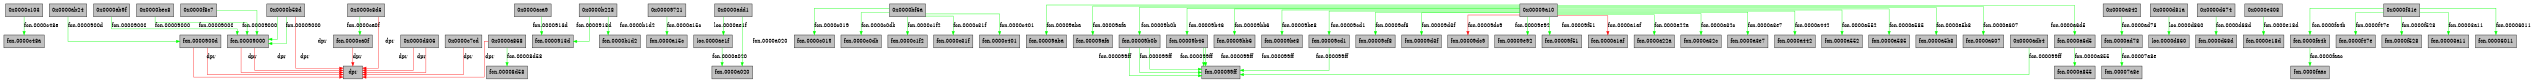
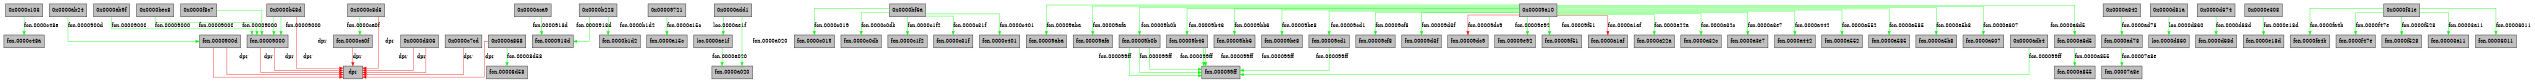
(2310, 72) -> none
